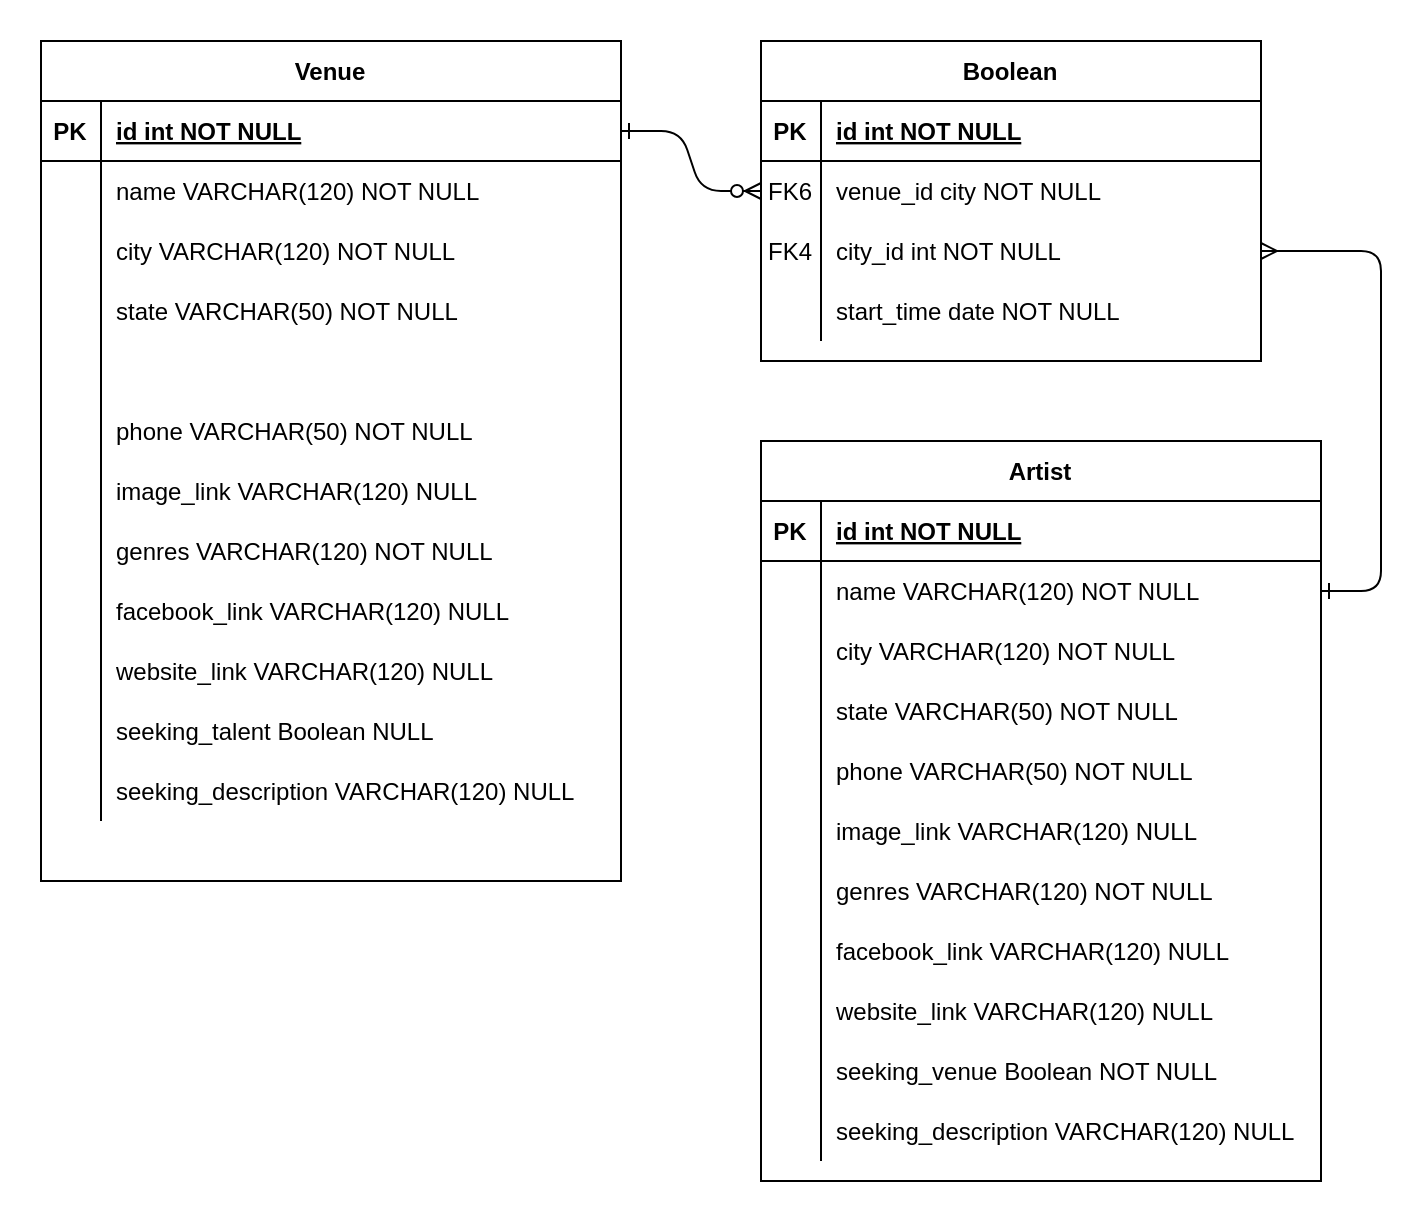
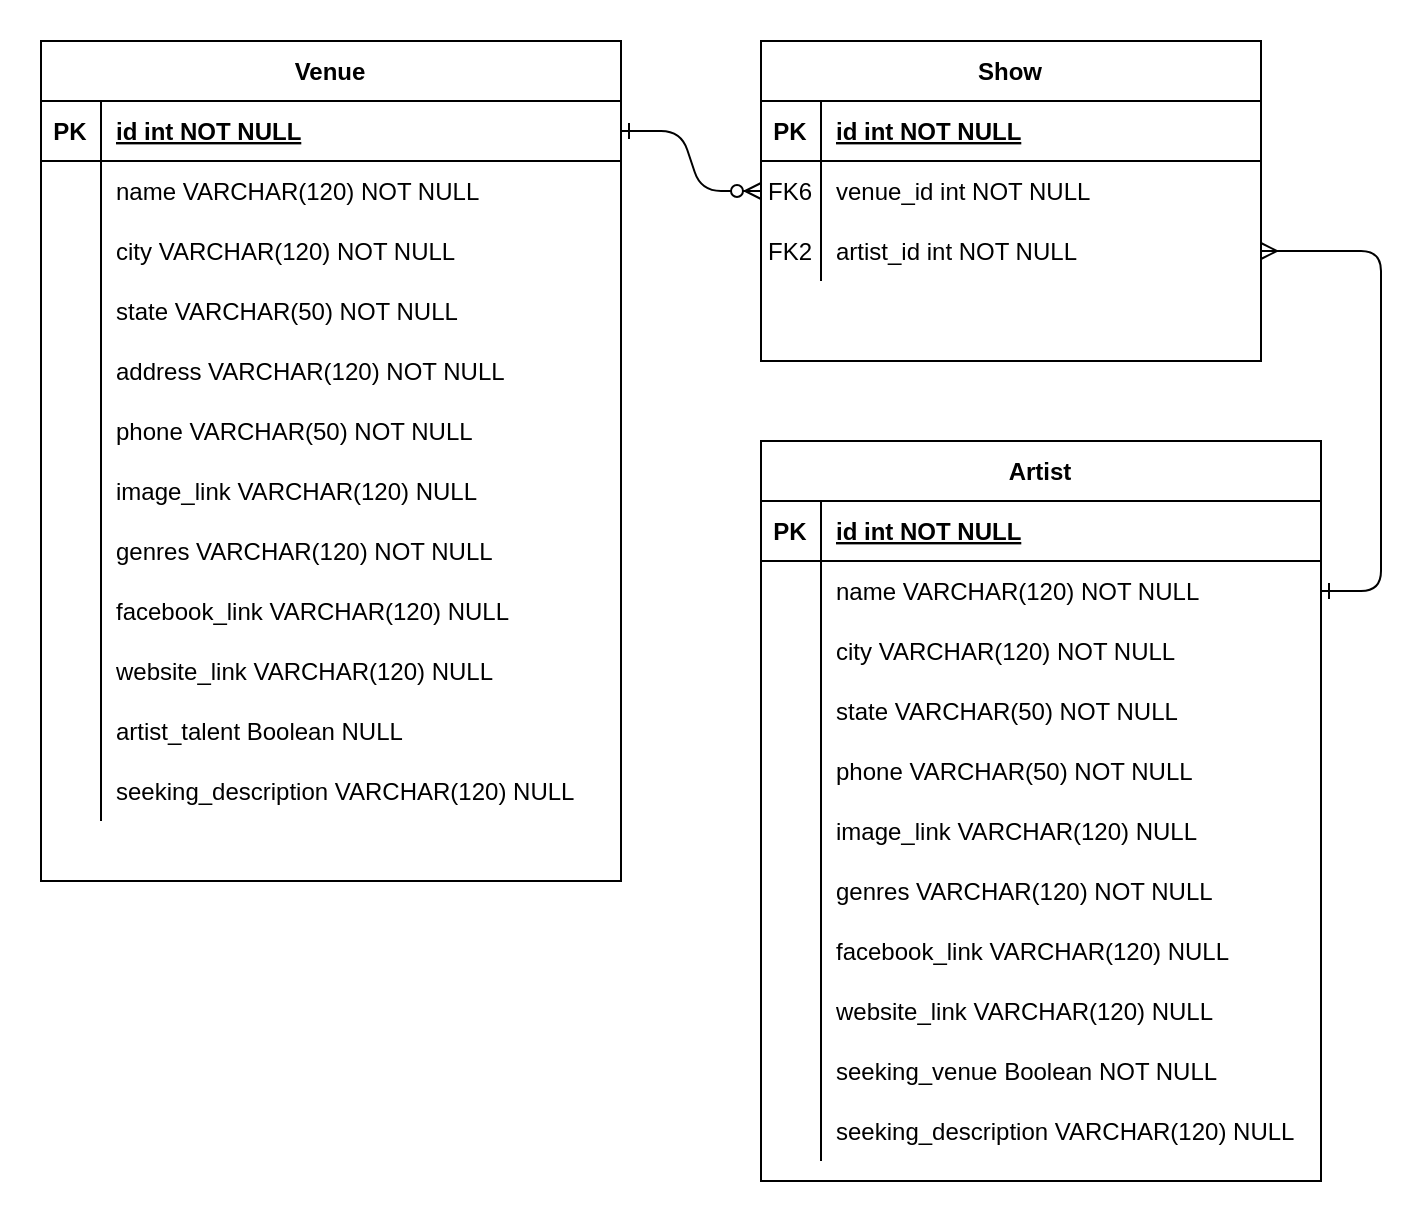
(1010, 72) -> (1010, 72)
(968, 192) -> (962, 192)
(790, 252) -> (790, 252)
(952, 252) -> (965, 252)
(1041, 311) -> none
none -> (361, 371)
(282, 732) -> (275, 732)
